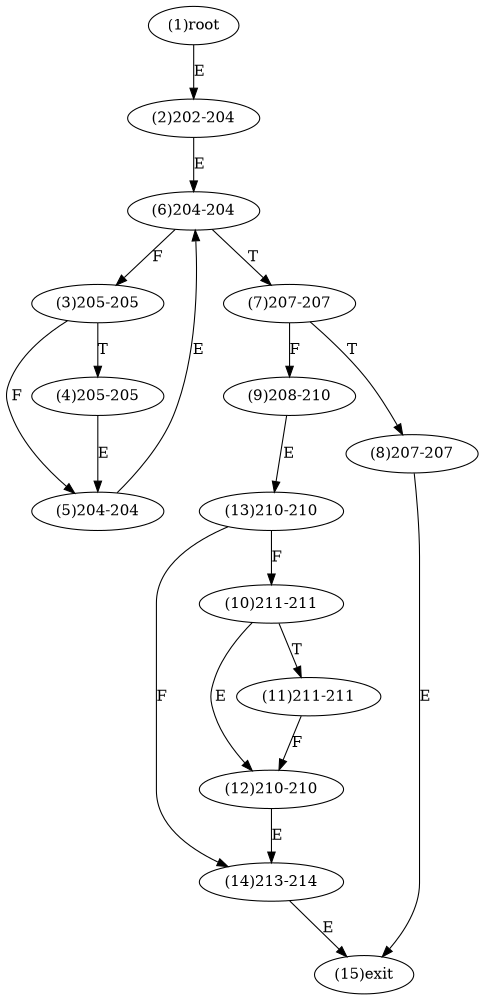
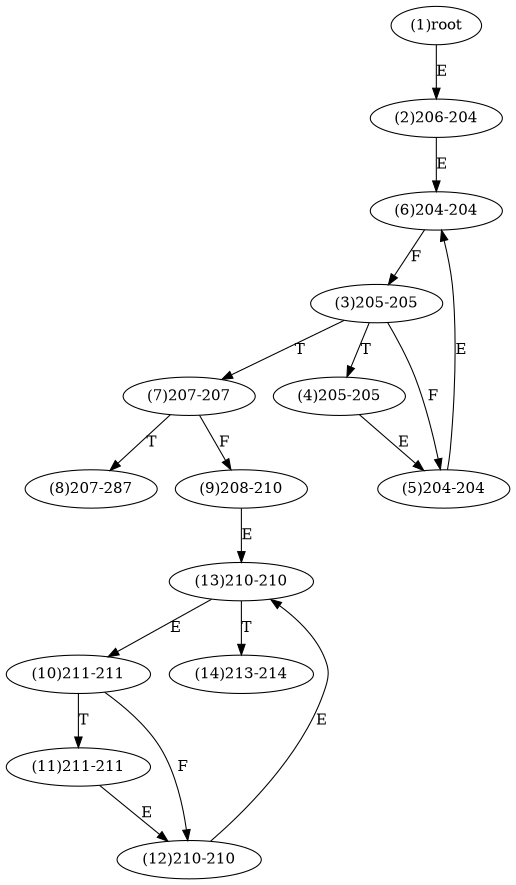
(194, 118) -> (436, 118)
(238, 253) -> (288, 348)
(412, 454) -> (91, 489)
(277, 558) -> (176, 628)
(162, 697) -> (247, 628)
(221, 697) -> (183, 767)
(297, 743) -> (147, 813)
(271, 830) -> (306, 730)
(364, 975) -> none
